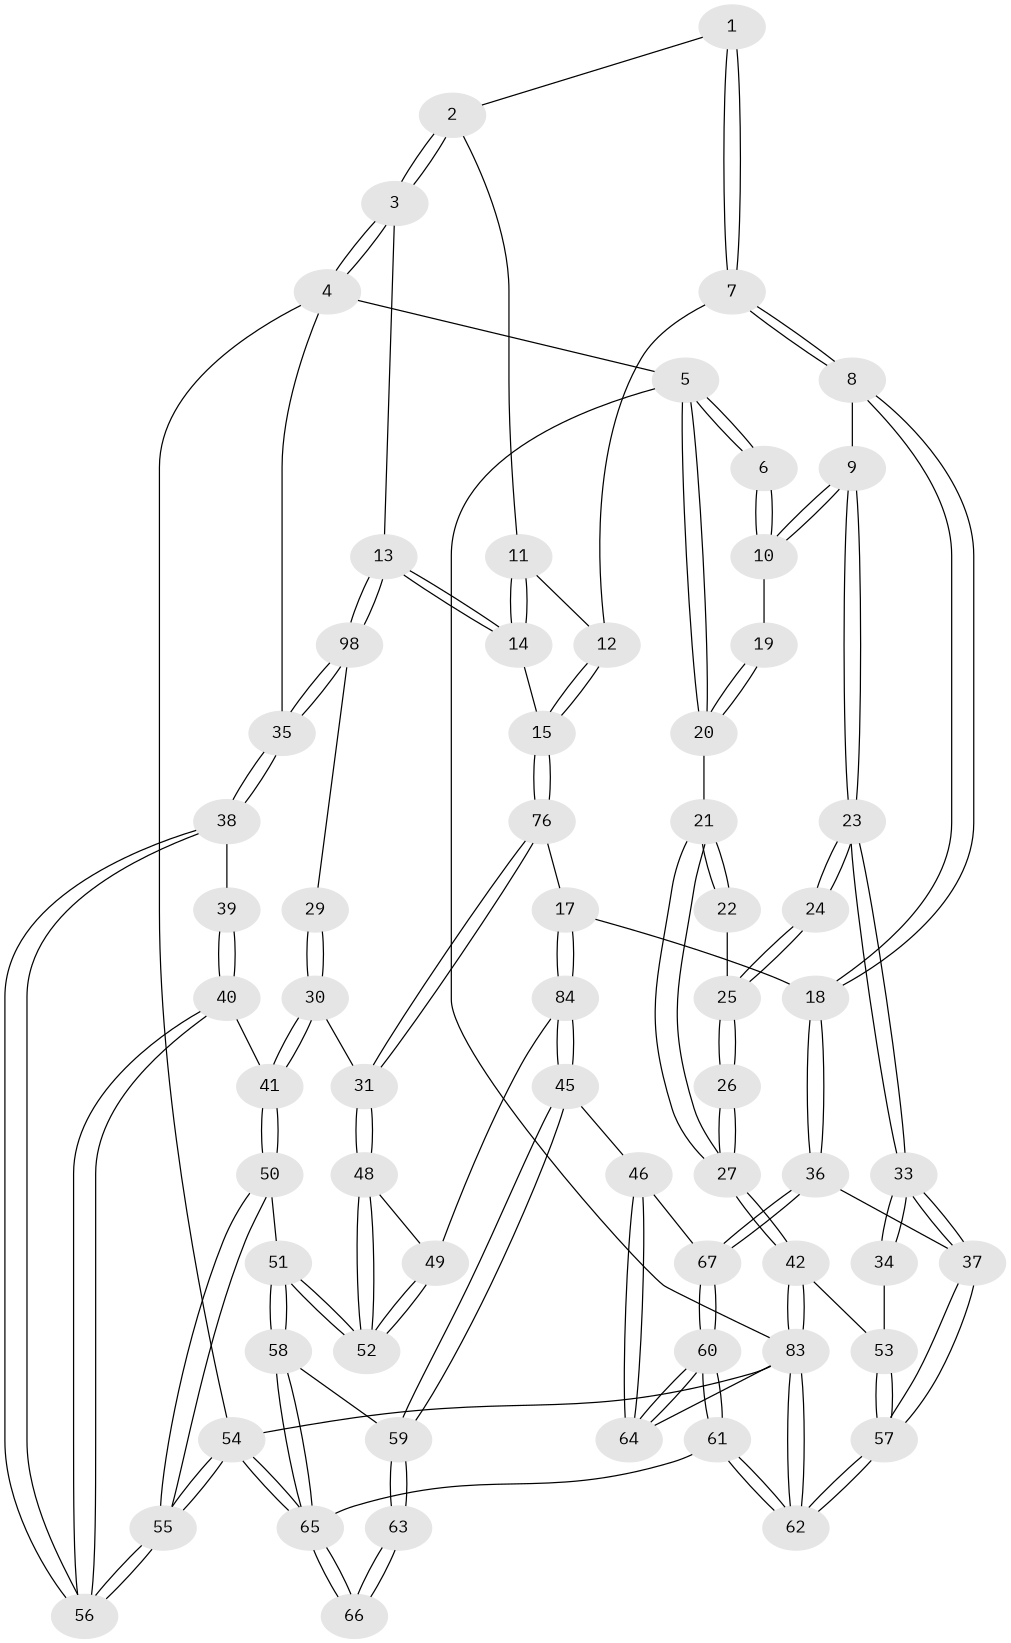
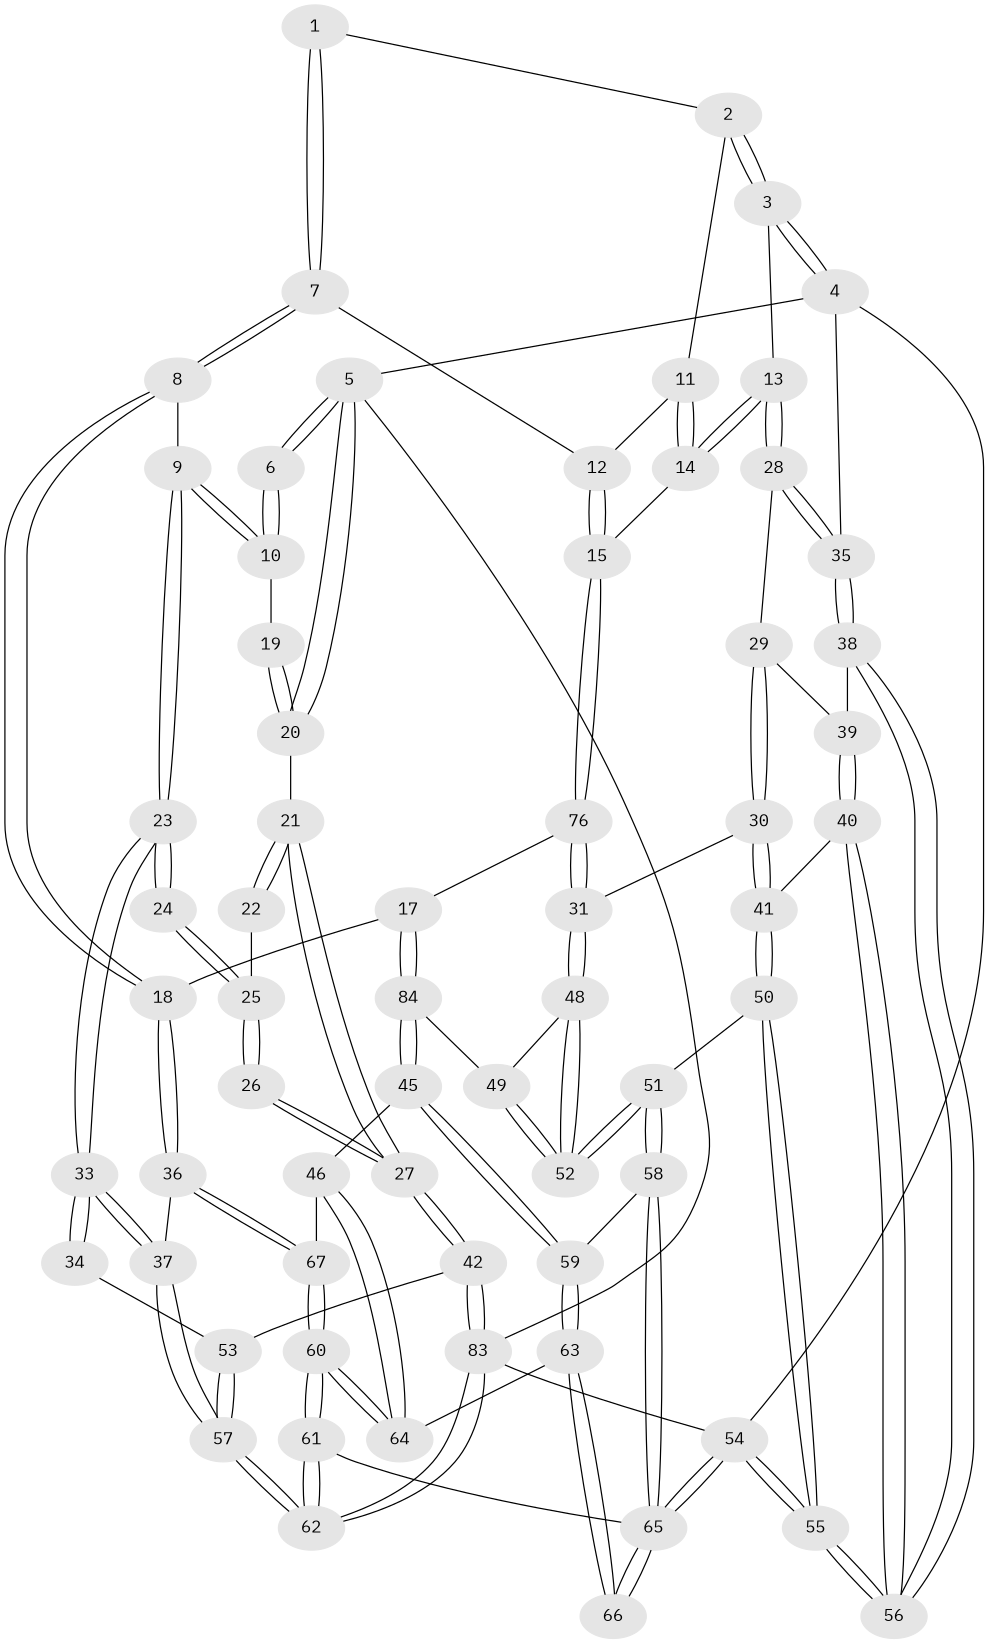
(350, 645) -> (774, 468)
none -> (803, 689)
(713, 1396) -> (491, 1393)
